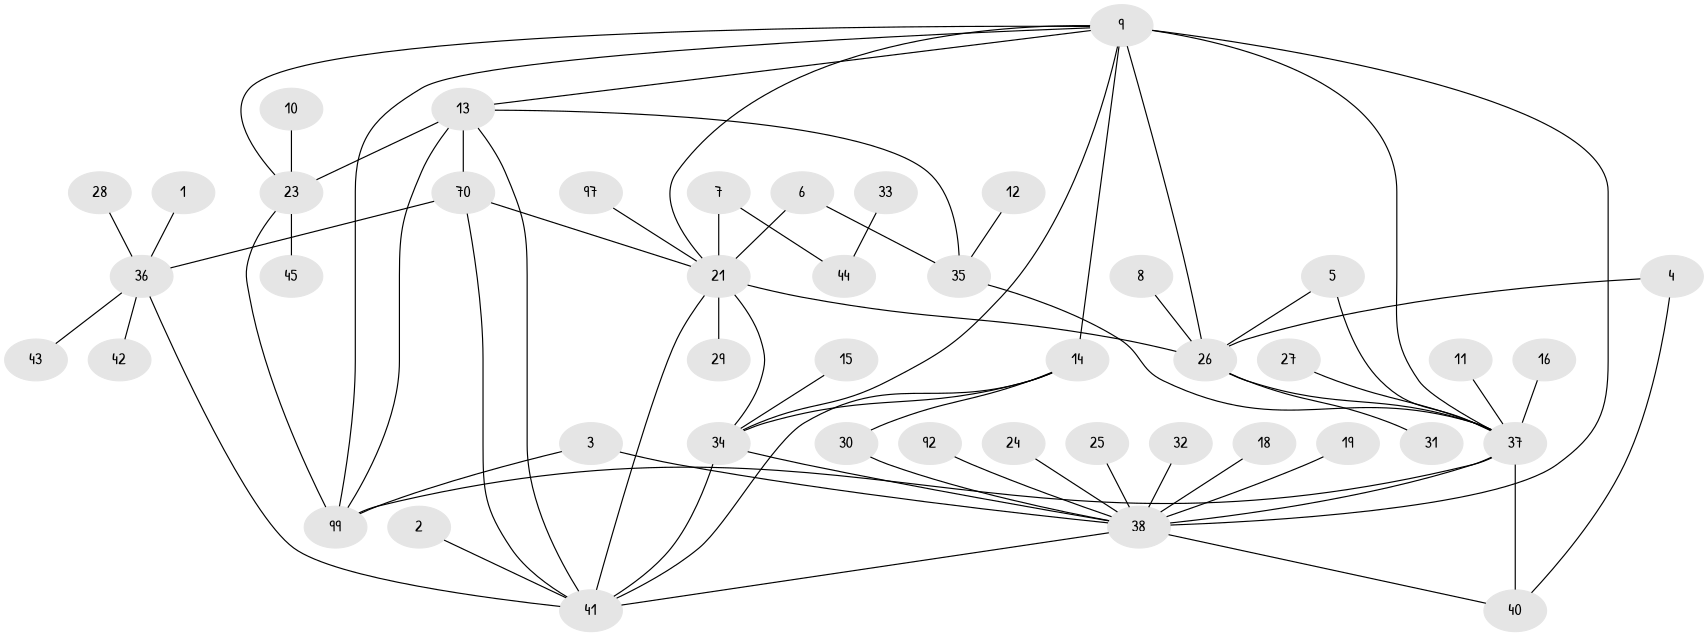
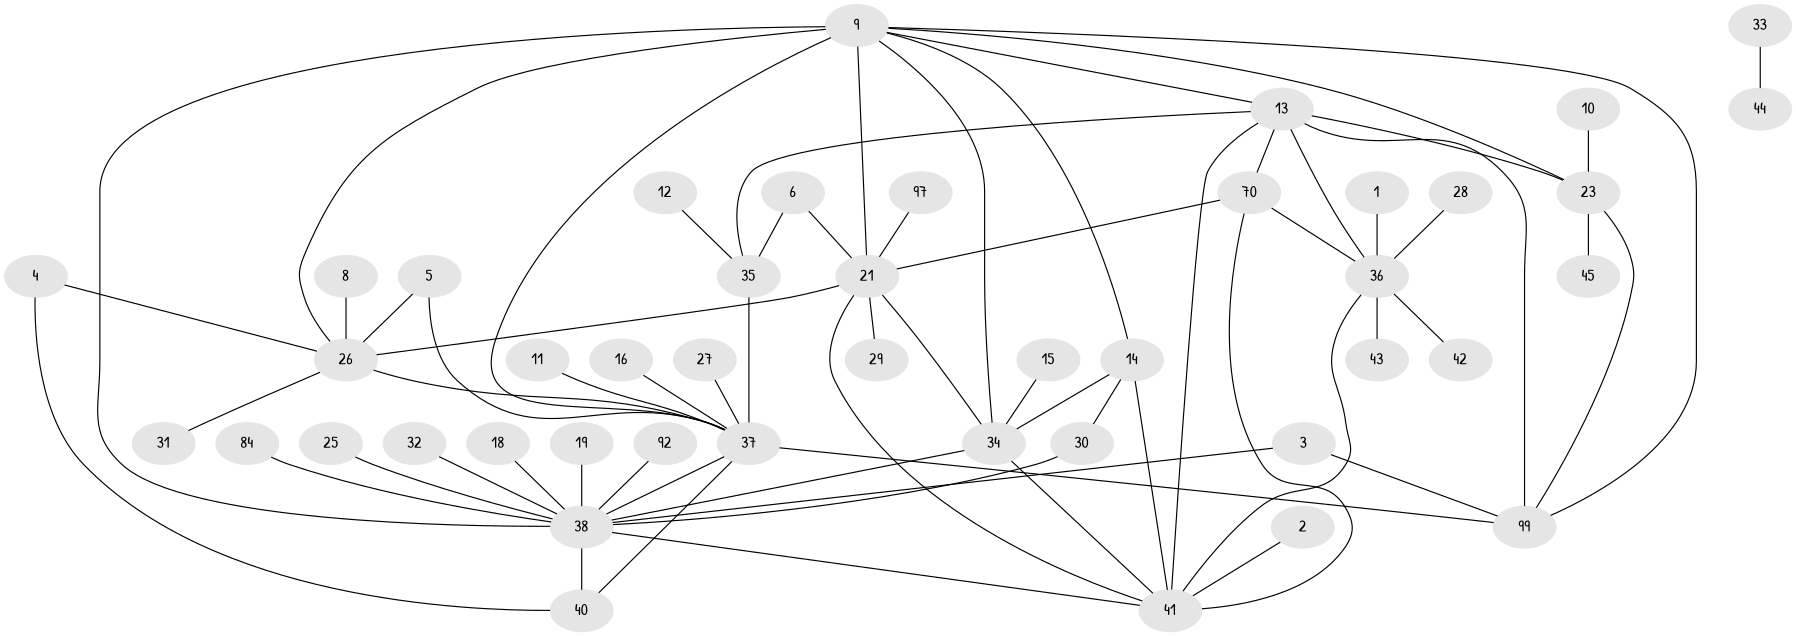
(719, 193) -> none
none -> (1325, 195)
(1014, 444) -> (247, 444)
